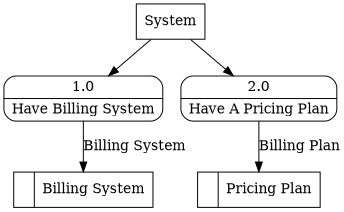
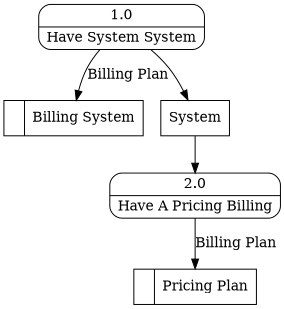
(133, 54) -> (169, 69)
(83, 109) -> (122, 38)
(259, 109) -> (195, 206)
(135, 147) -> (128, 75)
